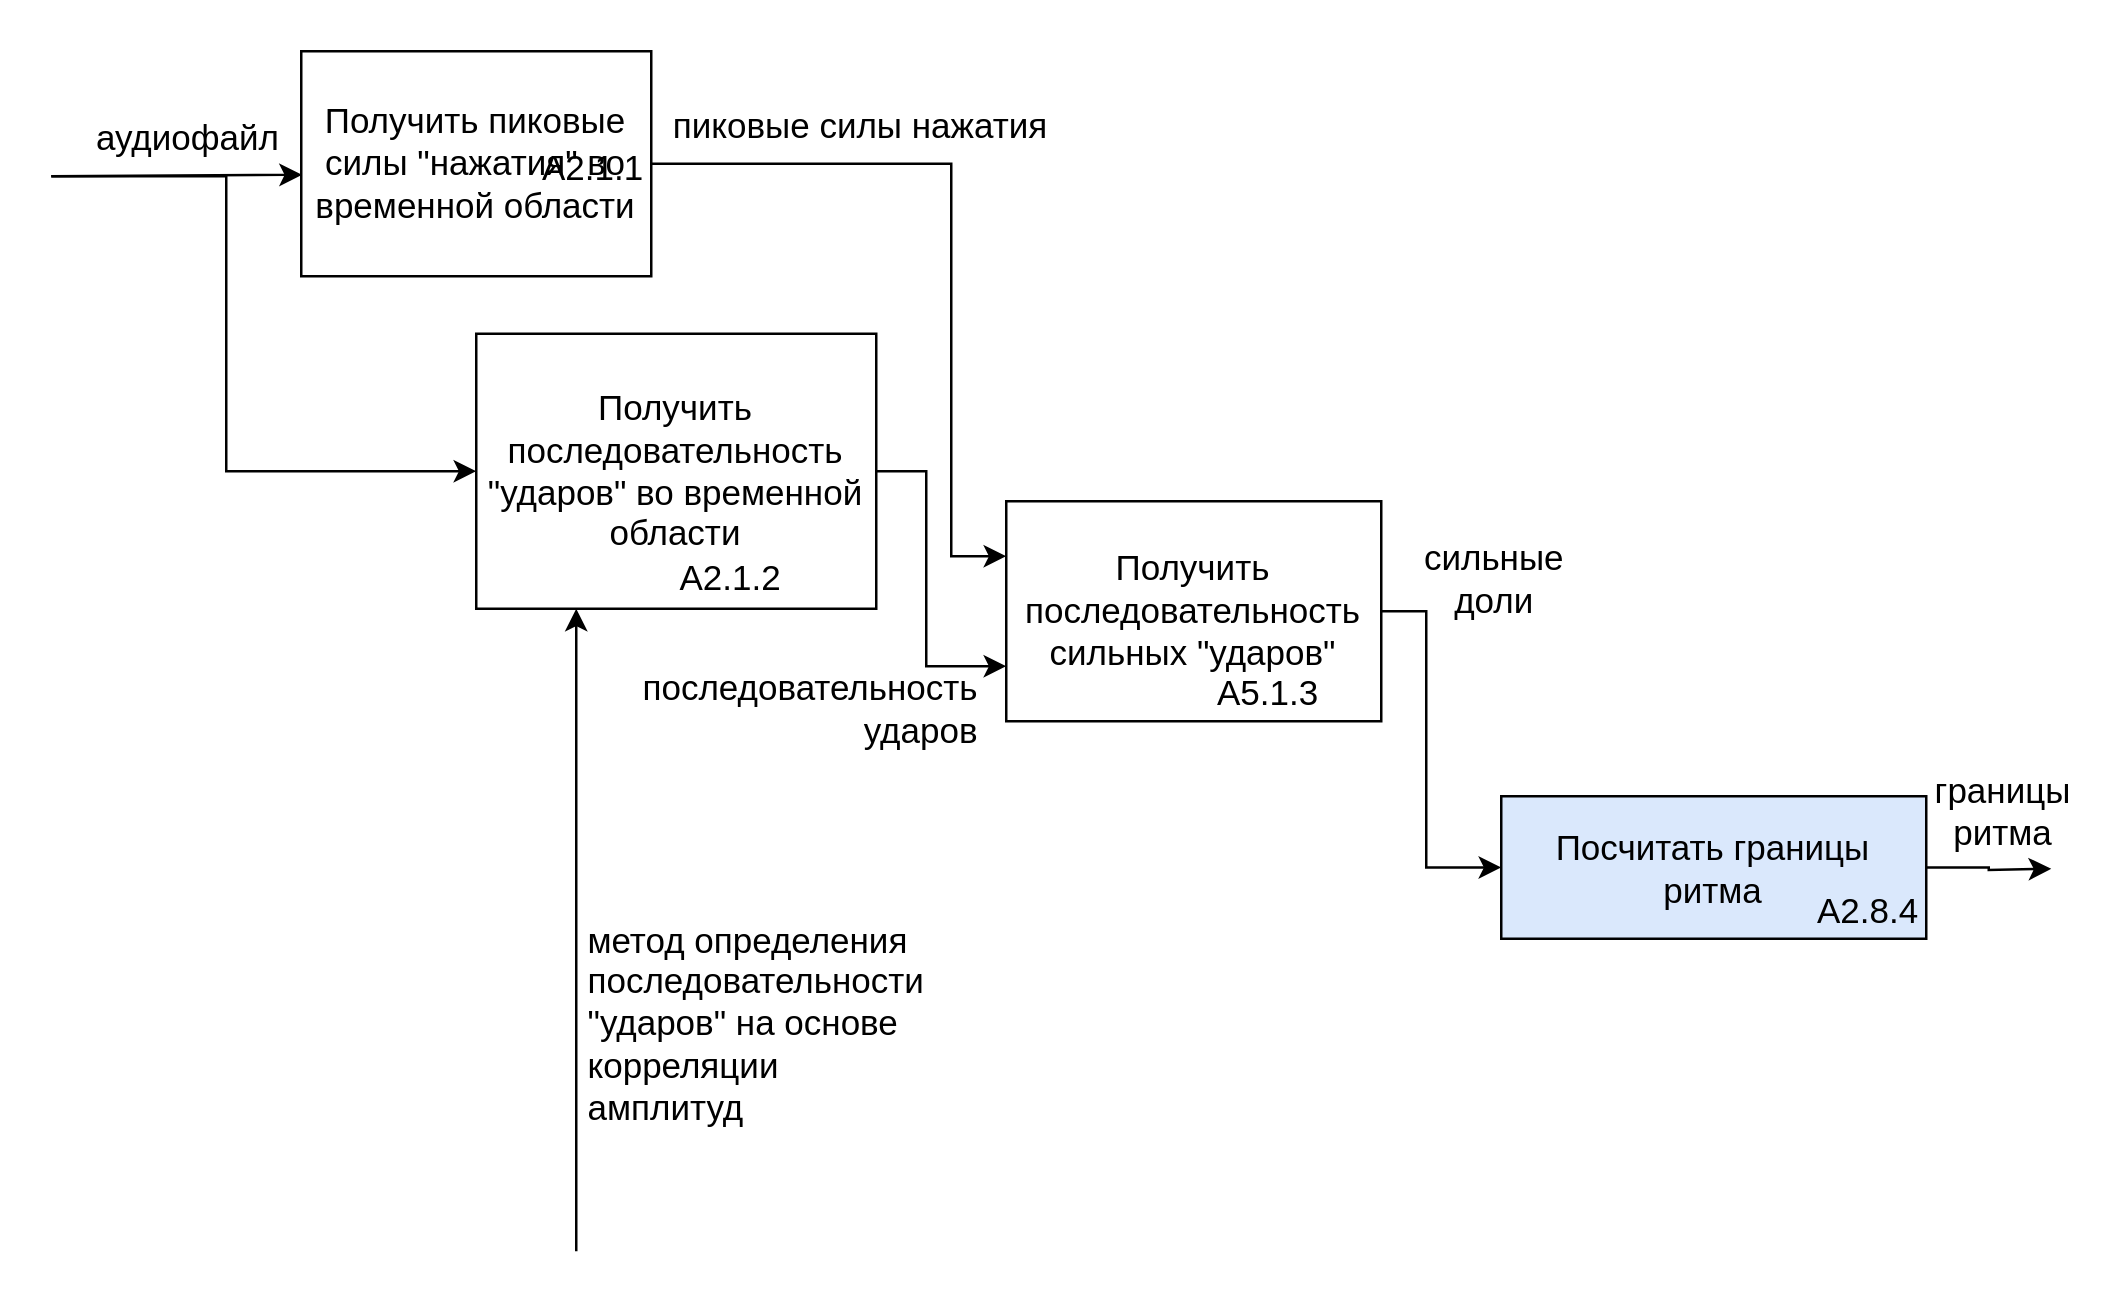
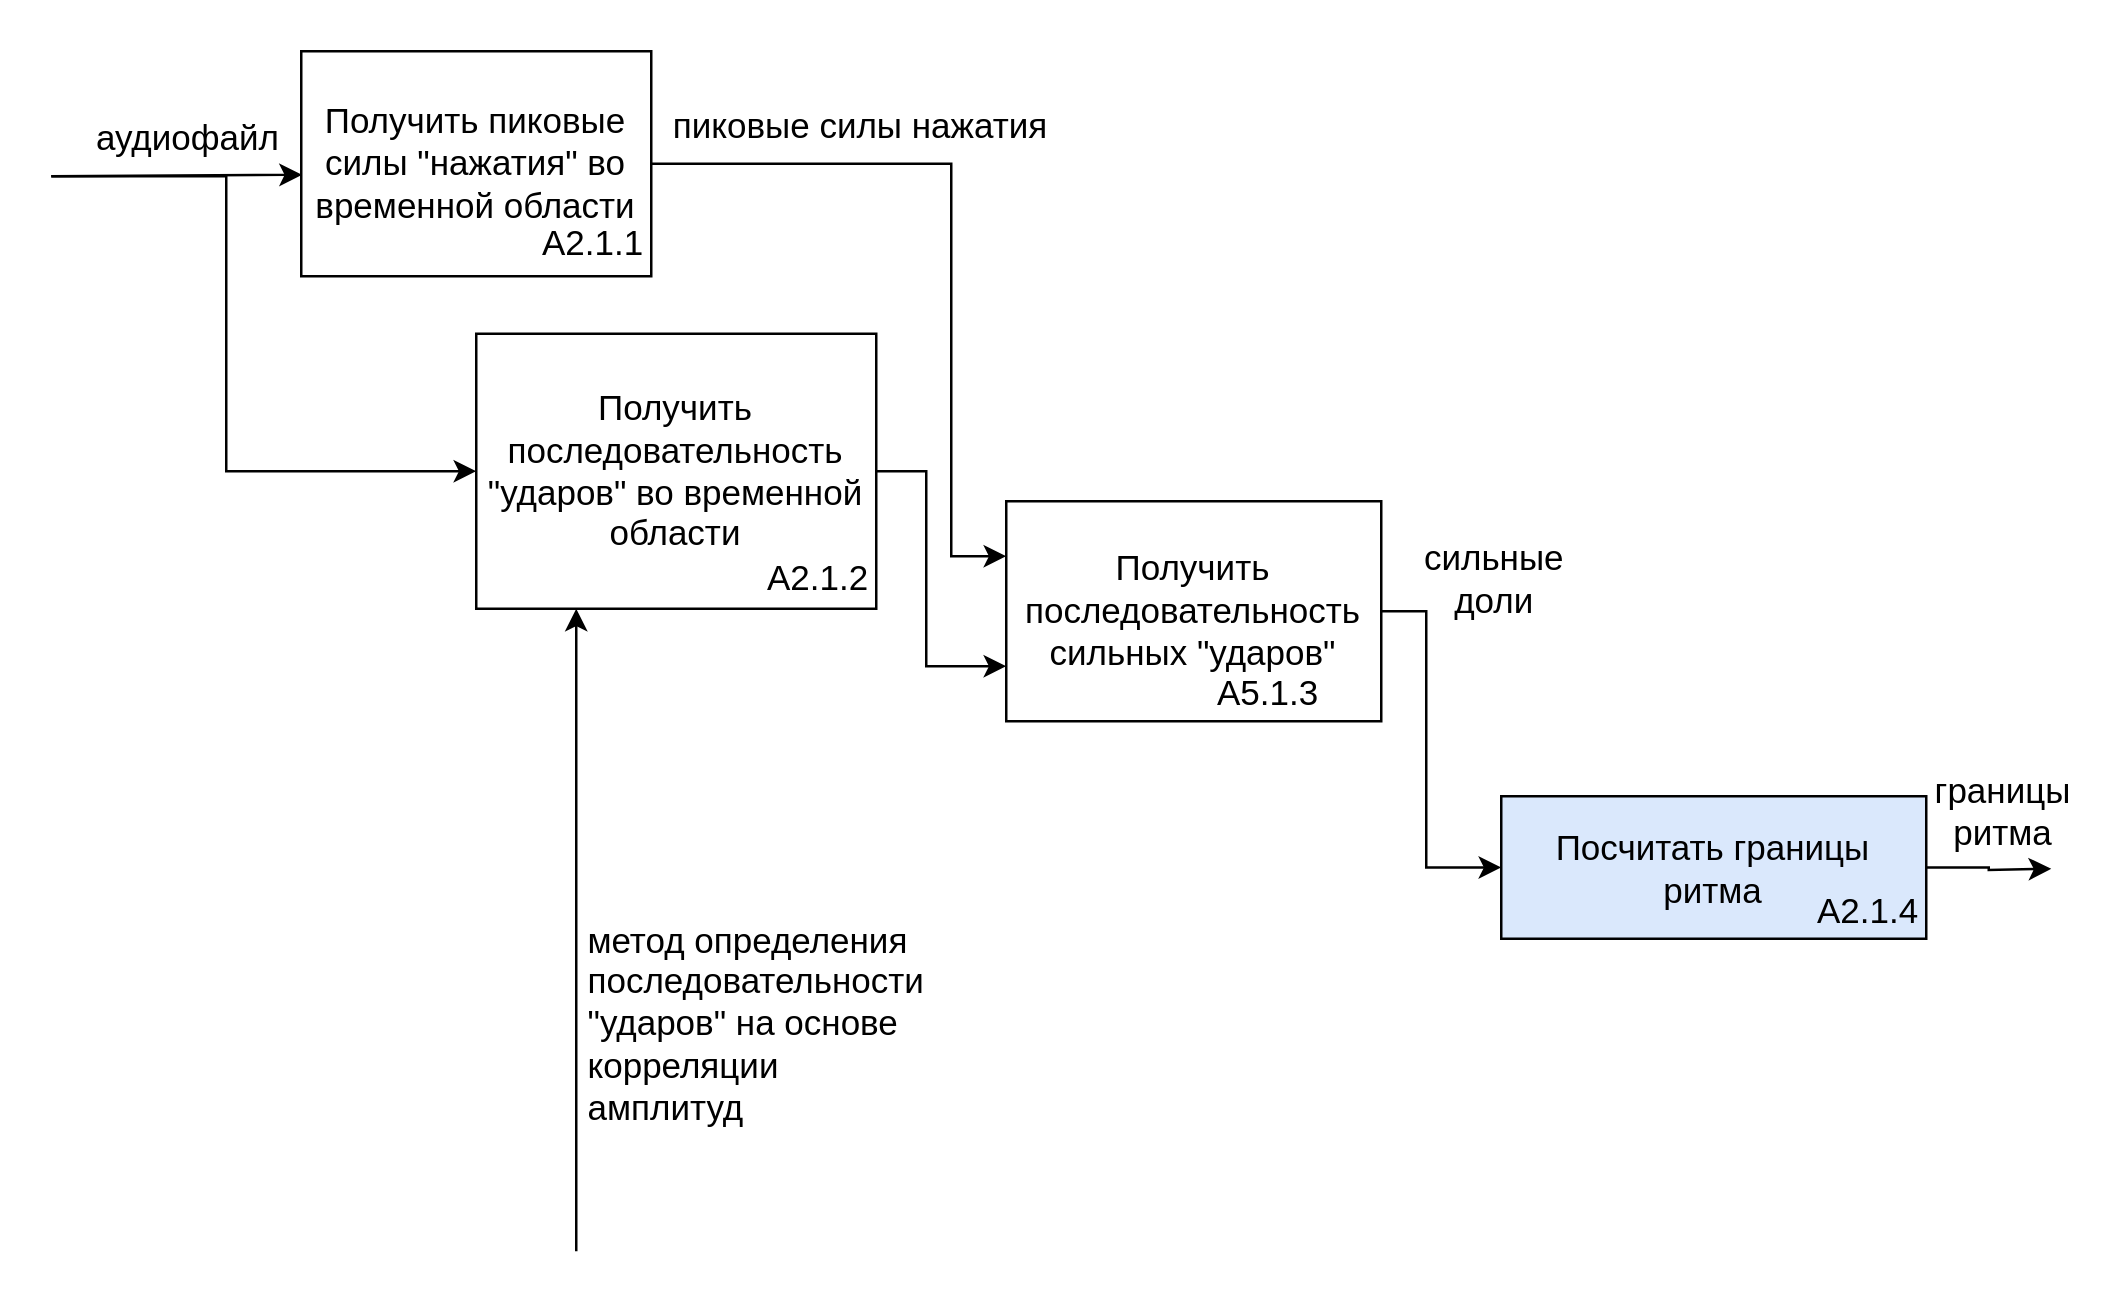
(594, 169) -> (594, 244)
(731, 579) -> (819, 579)
(784, 708) -> none
(1869, 911) -> (1869, 911)
